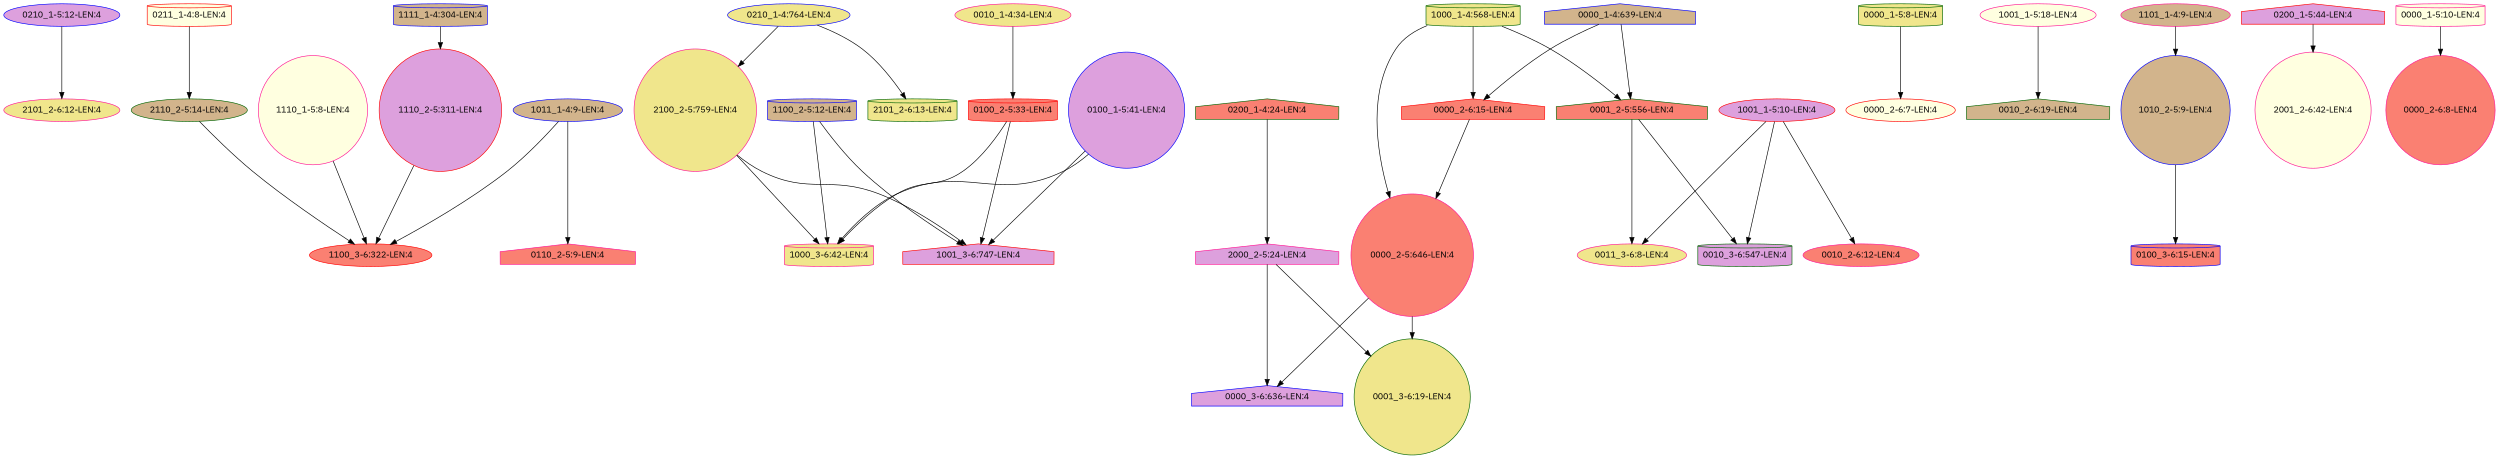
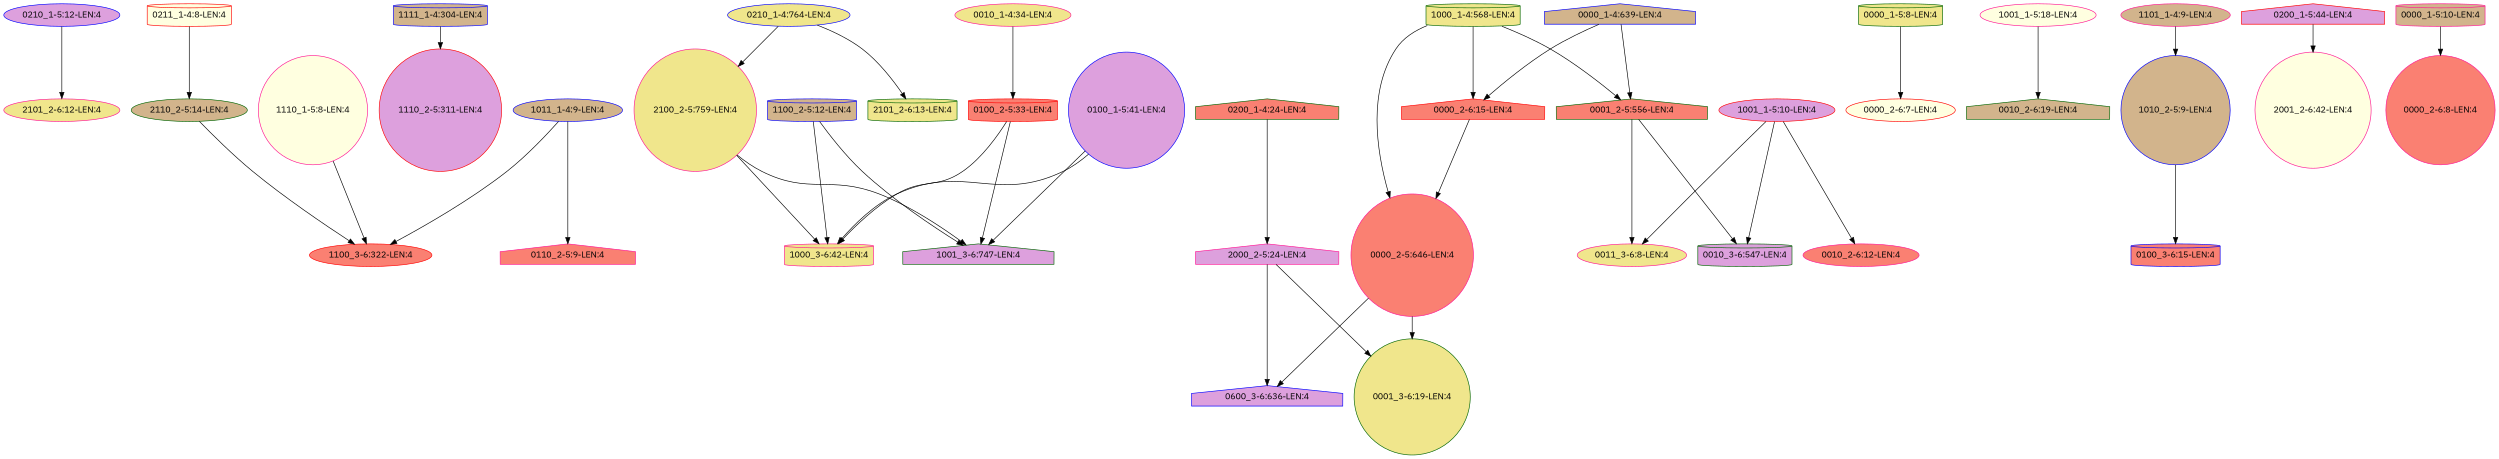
(2440, 15) -> (2440, 15)
(396, 202) -> none
(978, 255) -> (978, 255)
(1267, 397) -> (1267, 397)
